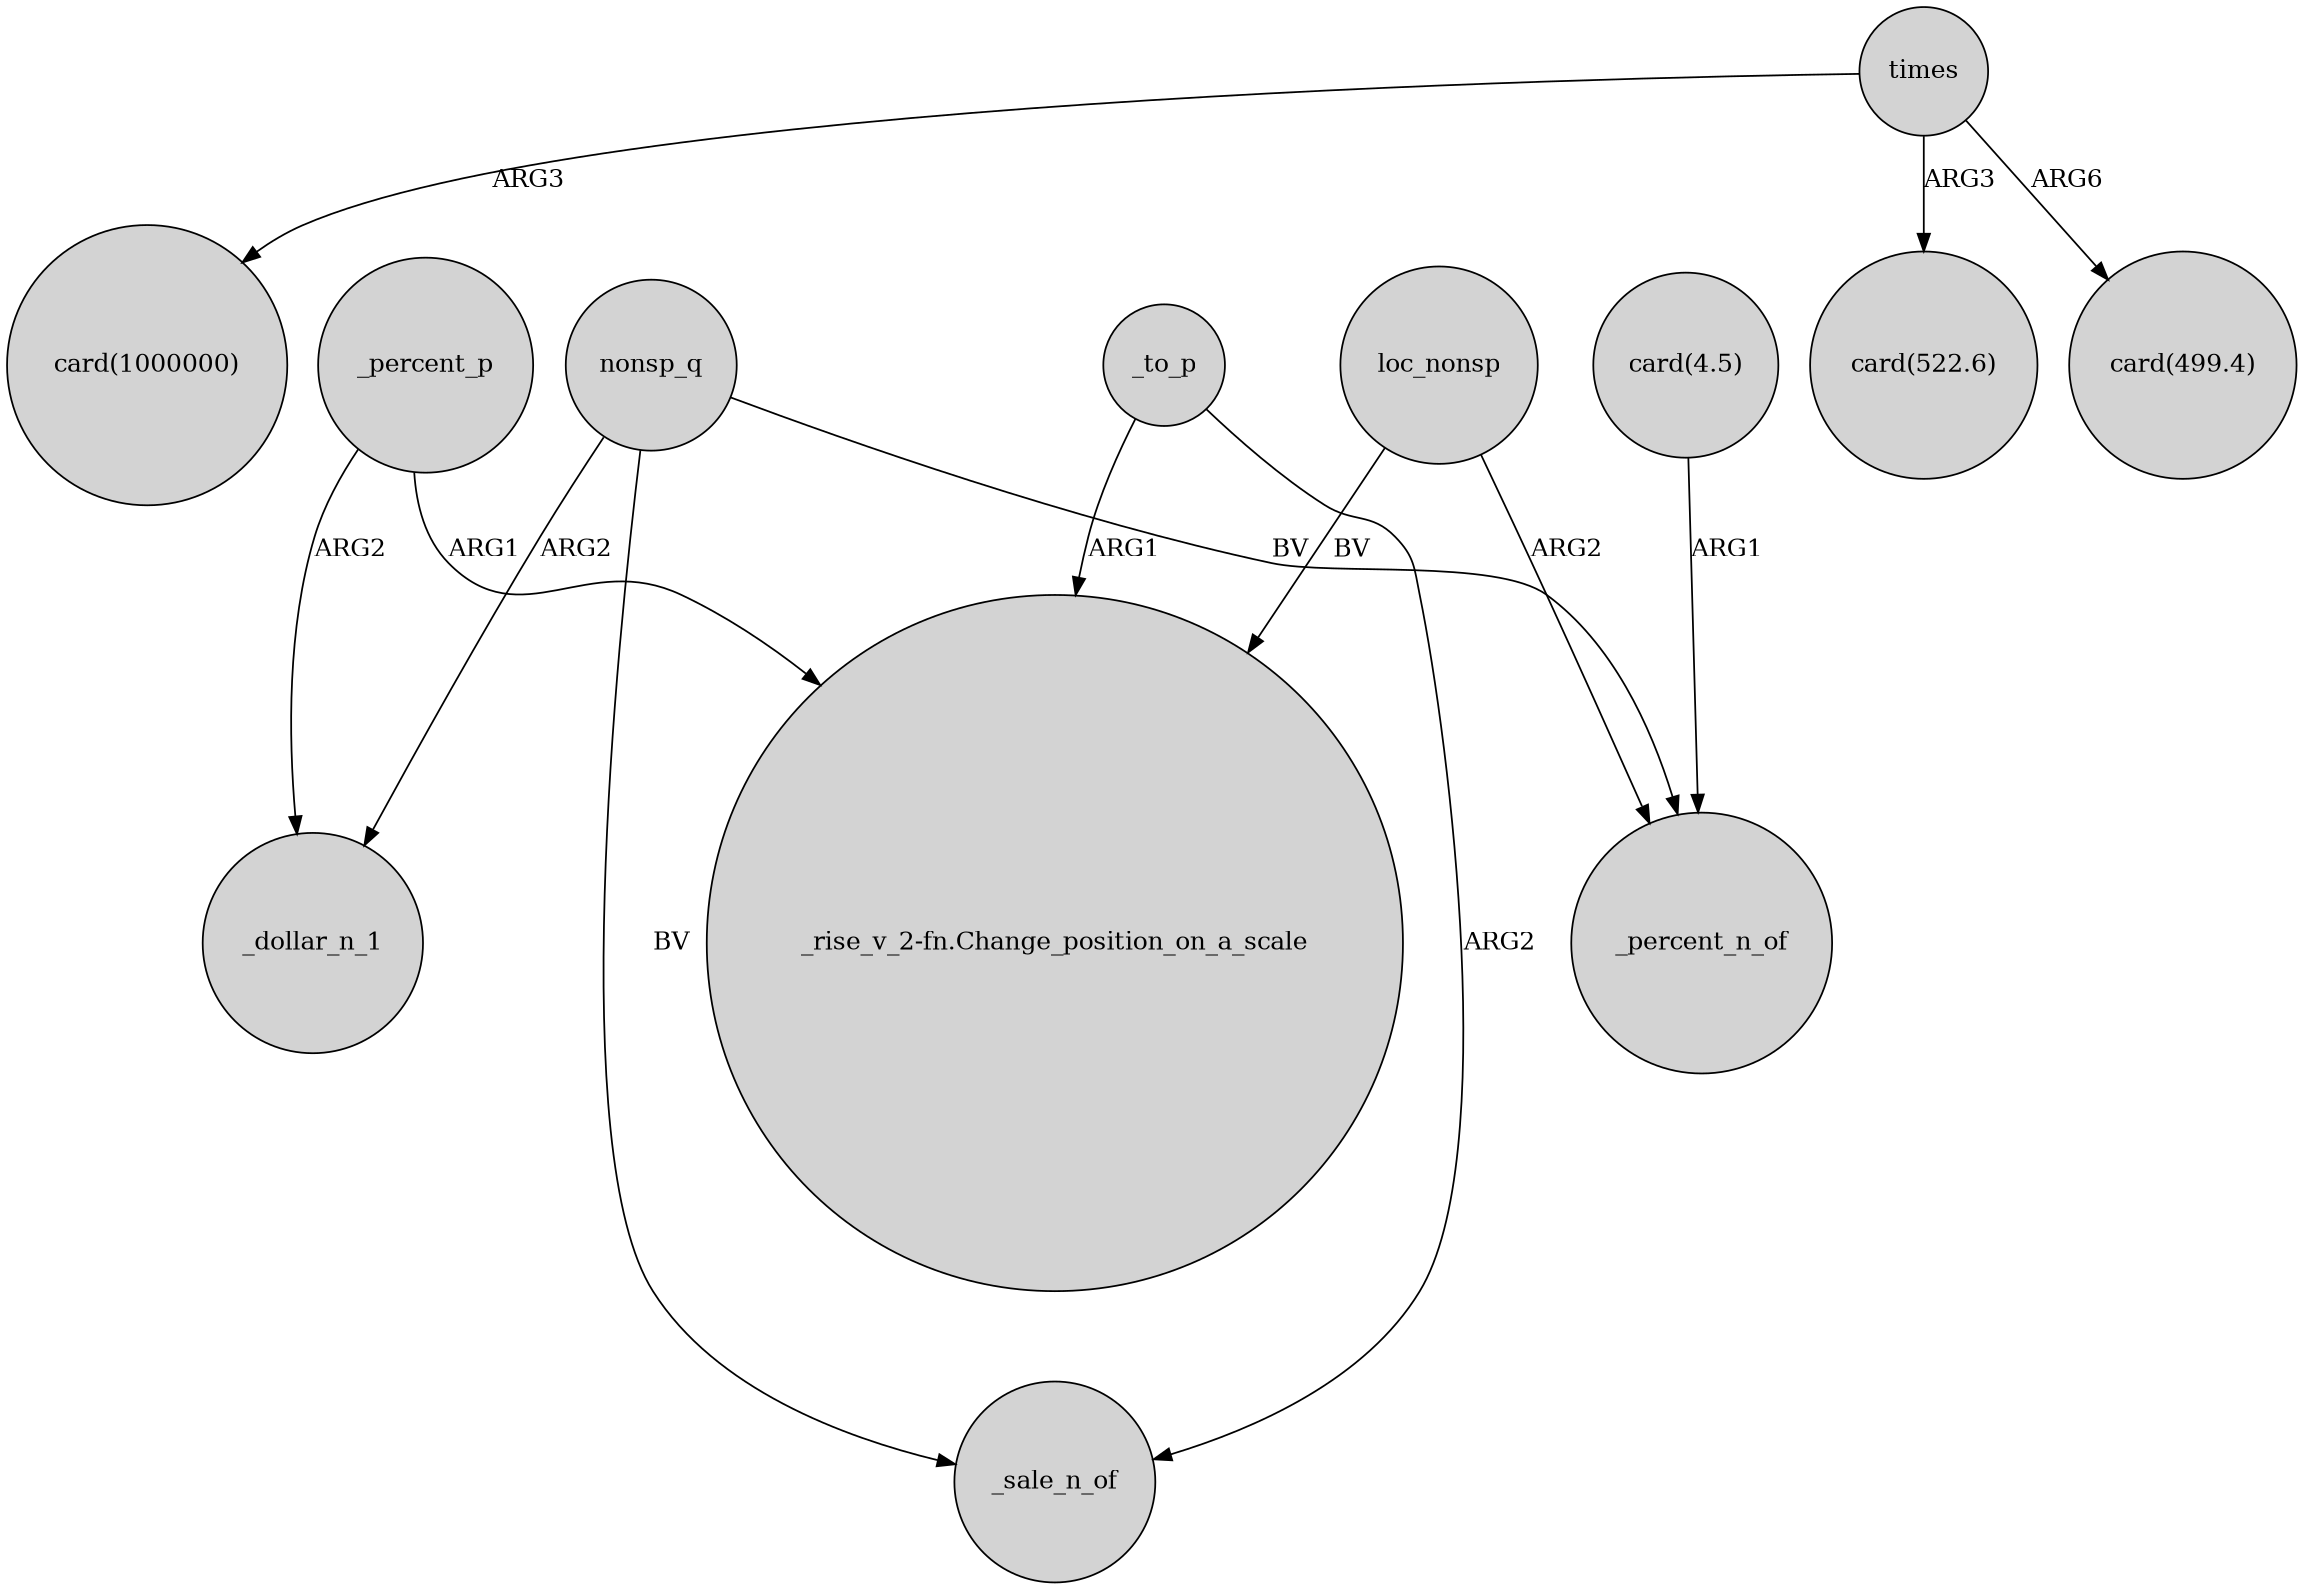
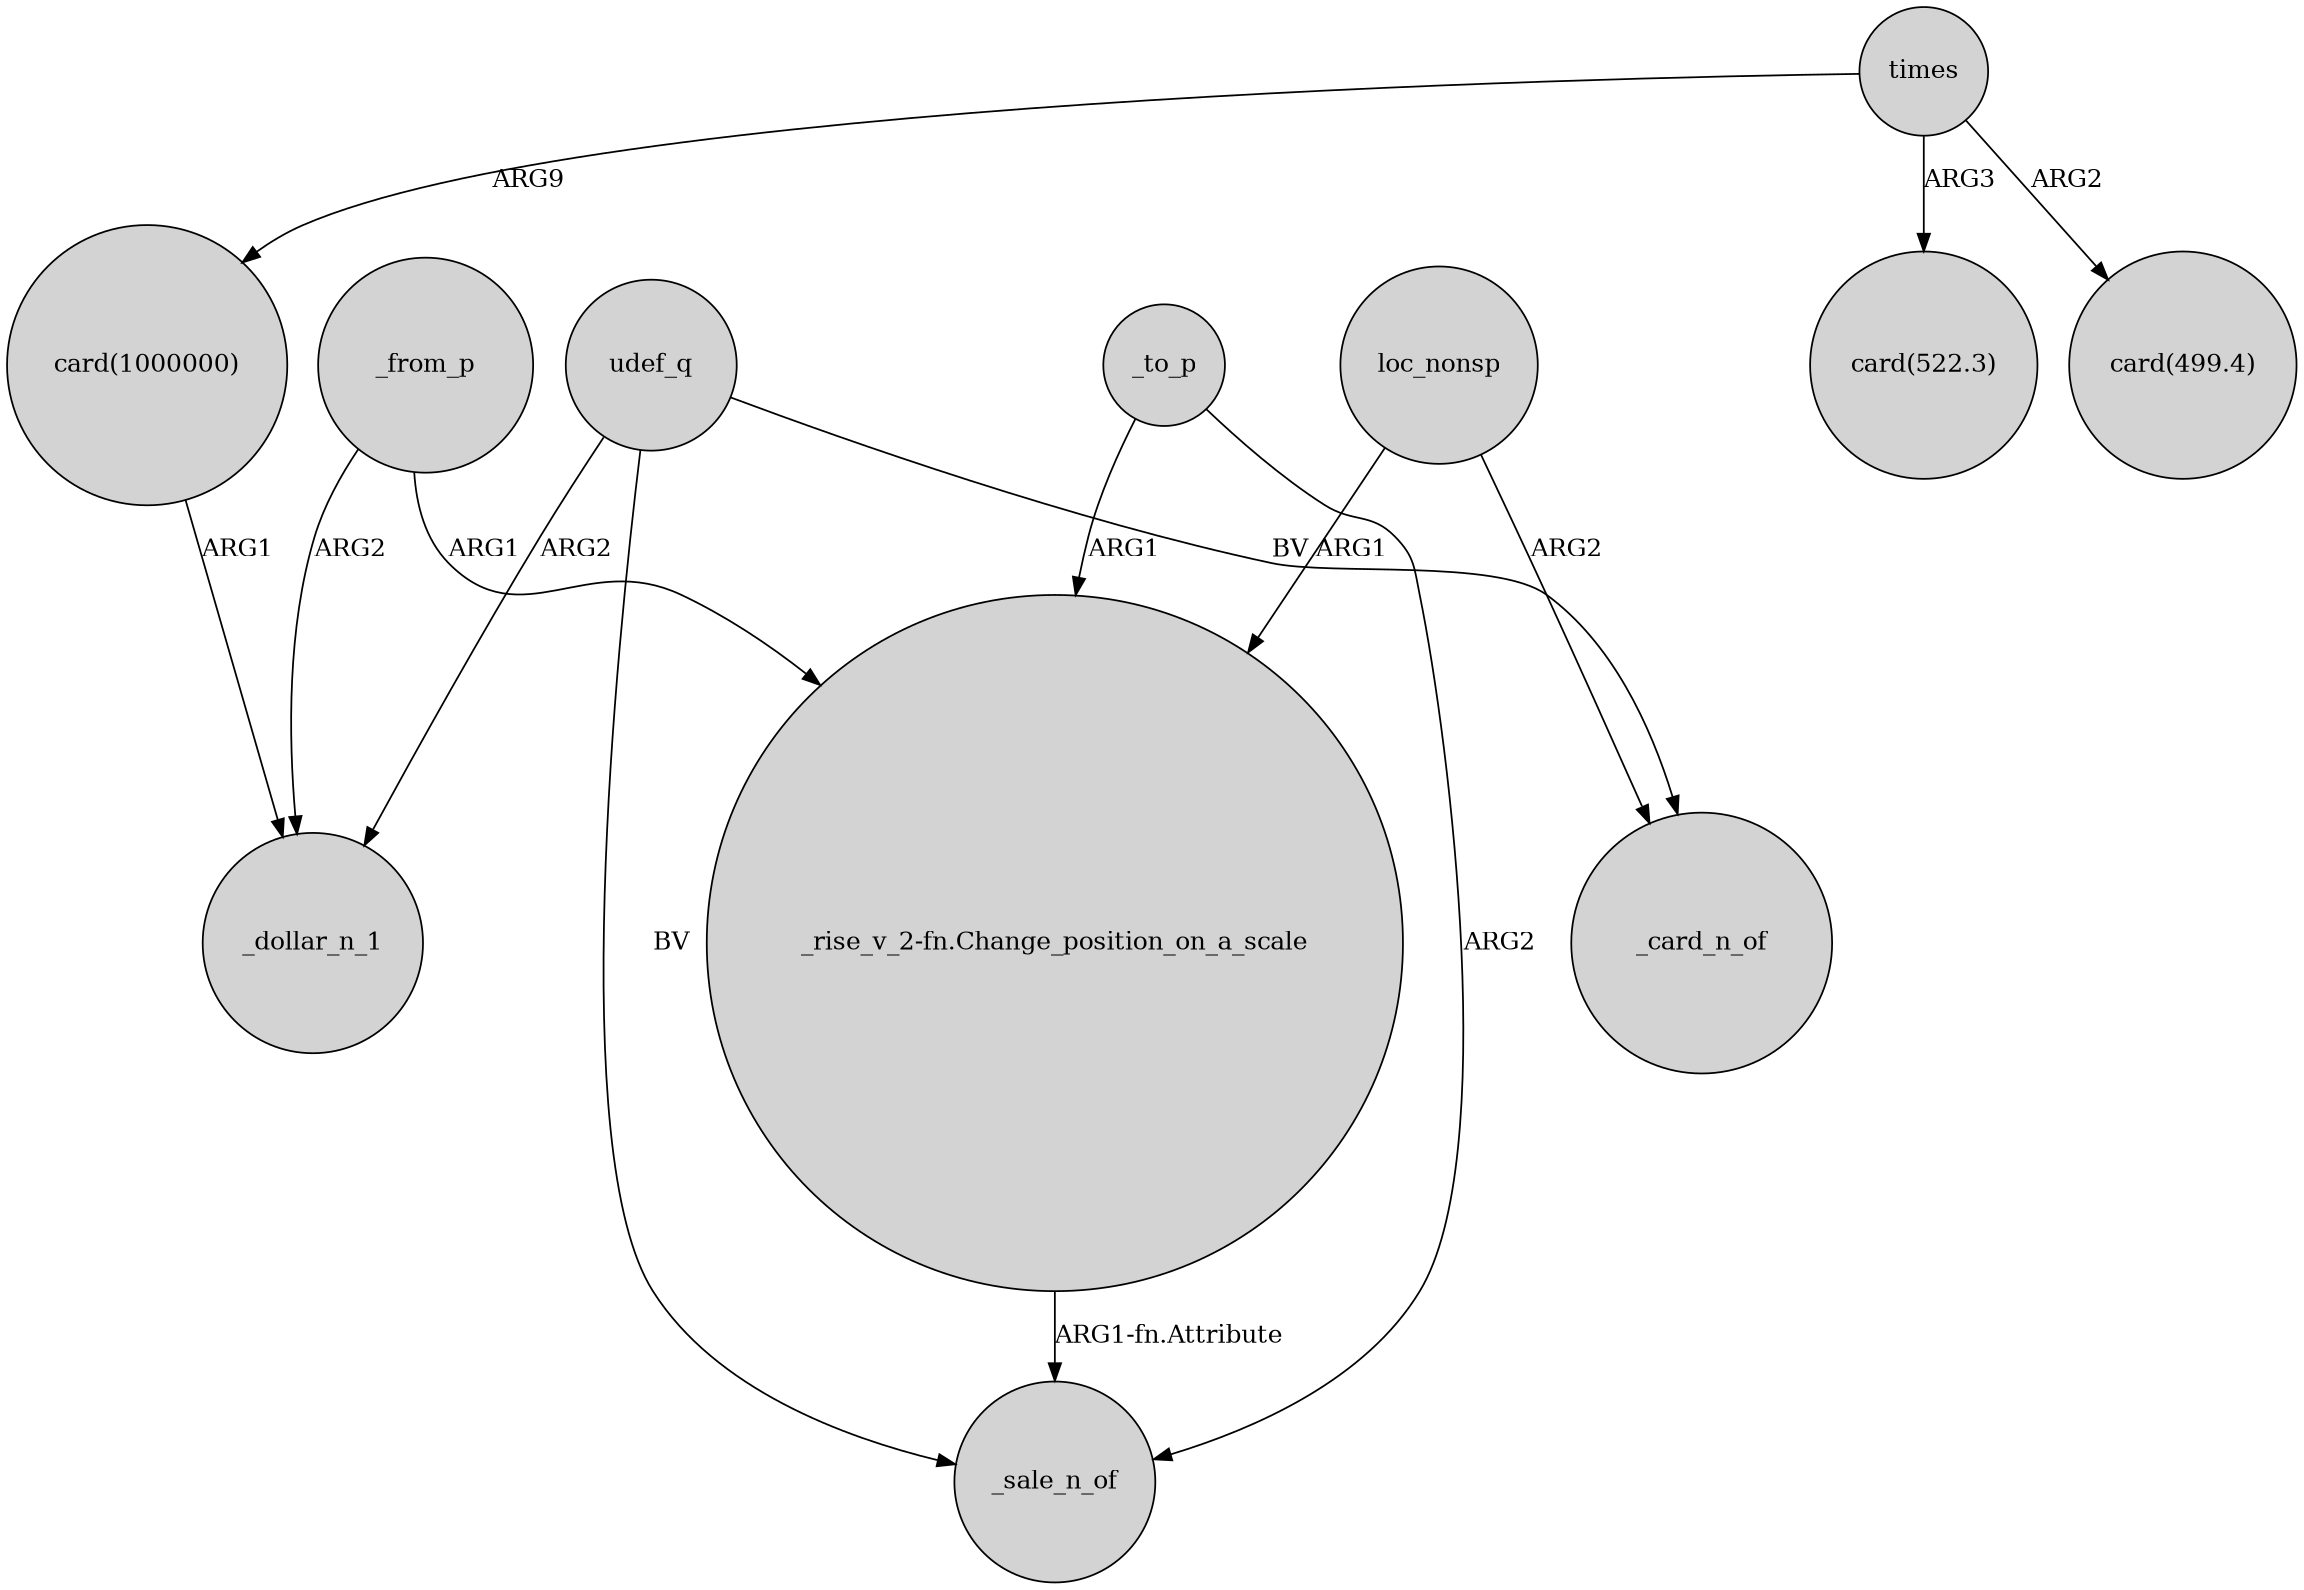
(529, 180) -> (529, 180)
(2067, 180) -> (2067, 180)
(426, 365) -> (426, 365)
(651, 365) -> (651, 365)
(1686, 365) -> none
(1924, 365) -> (1924, 365)
(1352, 550) -> (1352, 550)
none -> (232, 660)
(1702, 943) -> (1702, 943)
none -> (1055, 1327)
